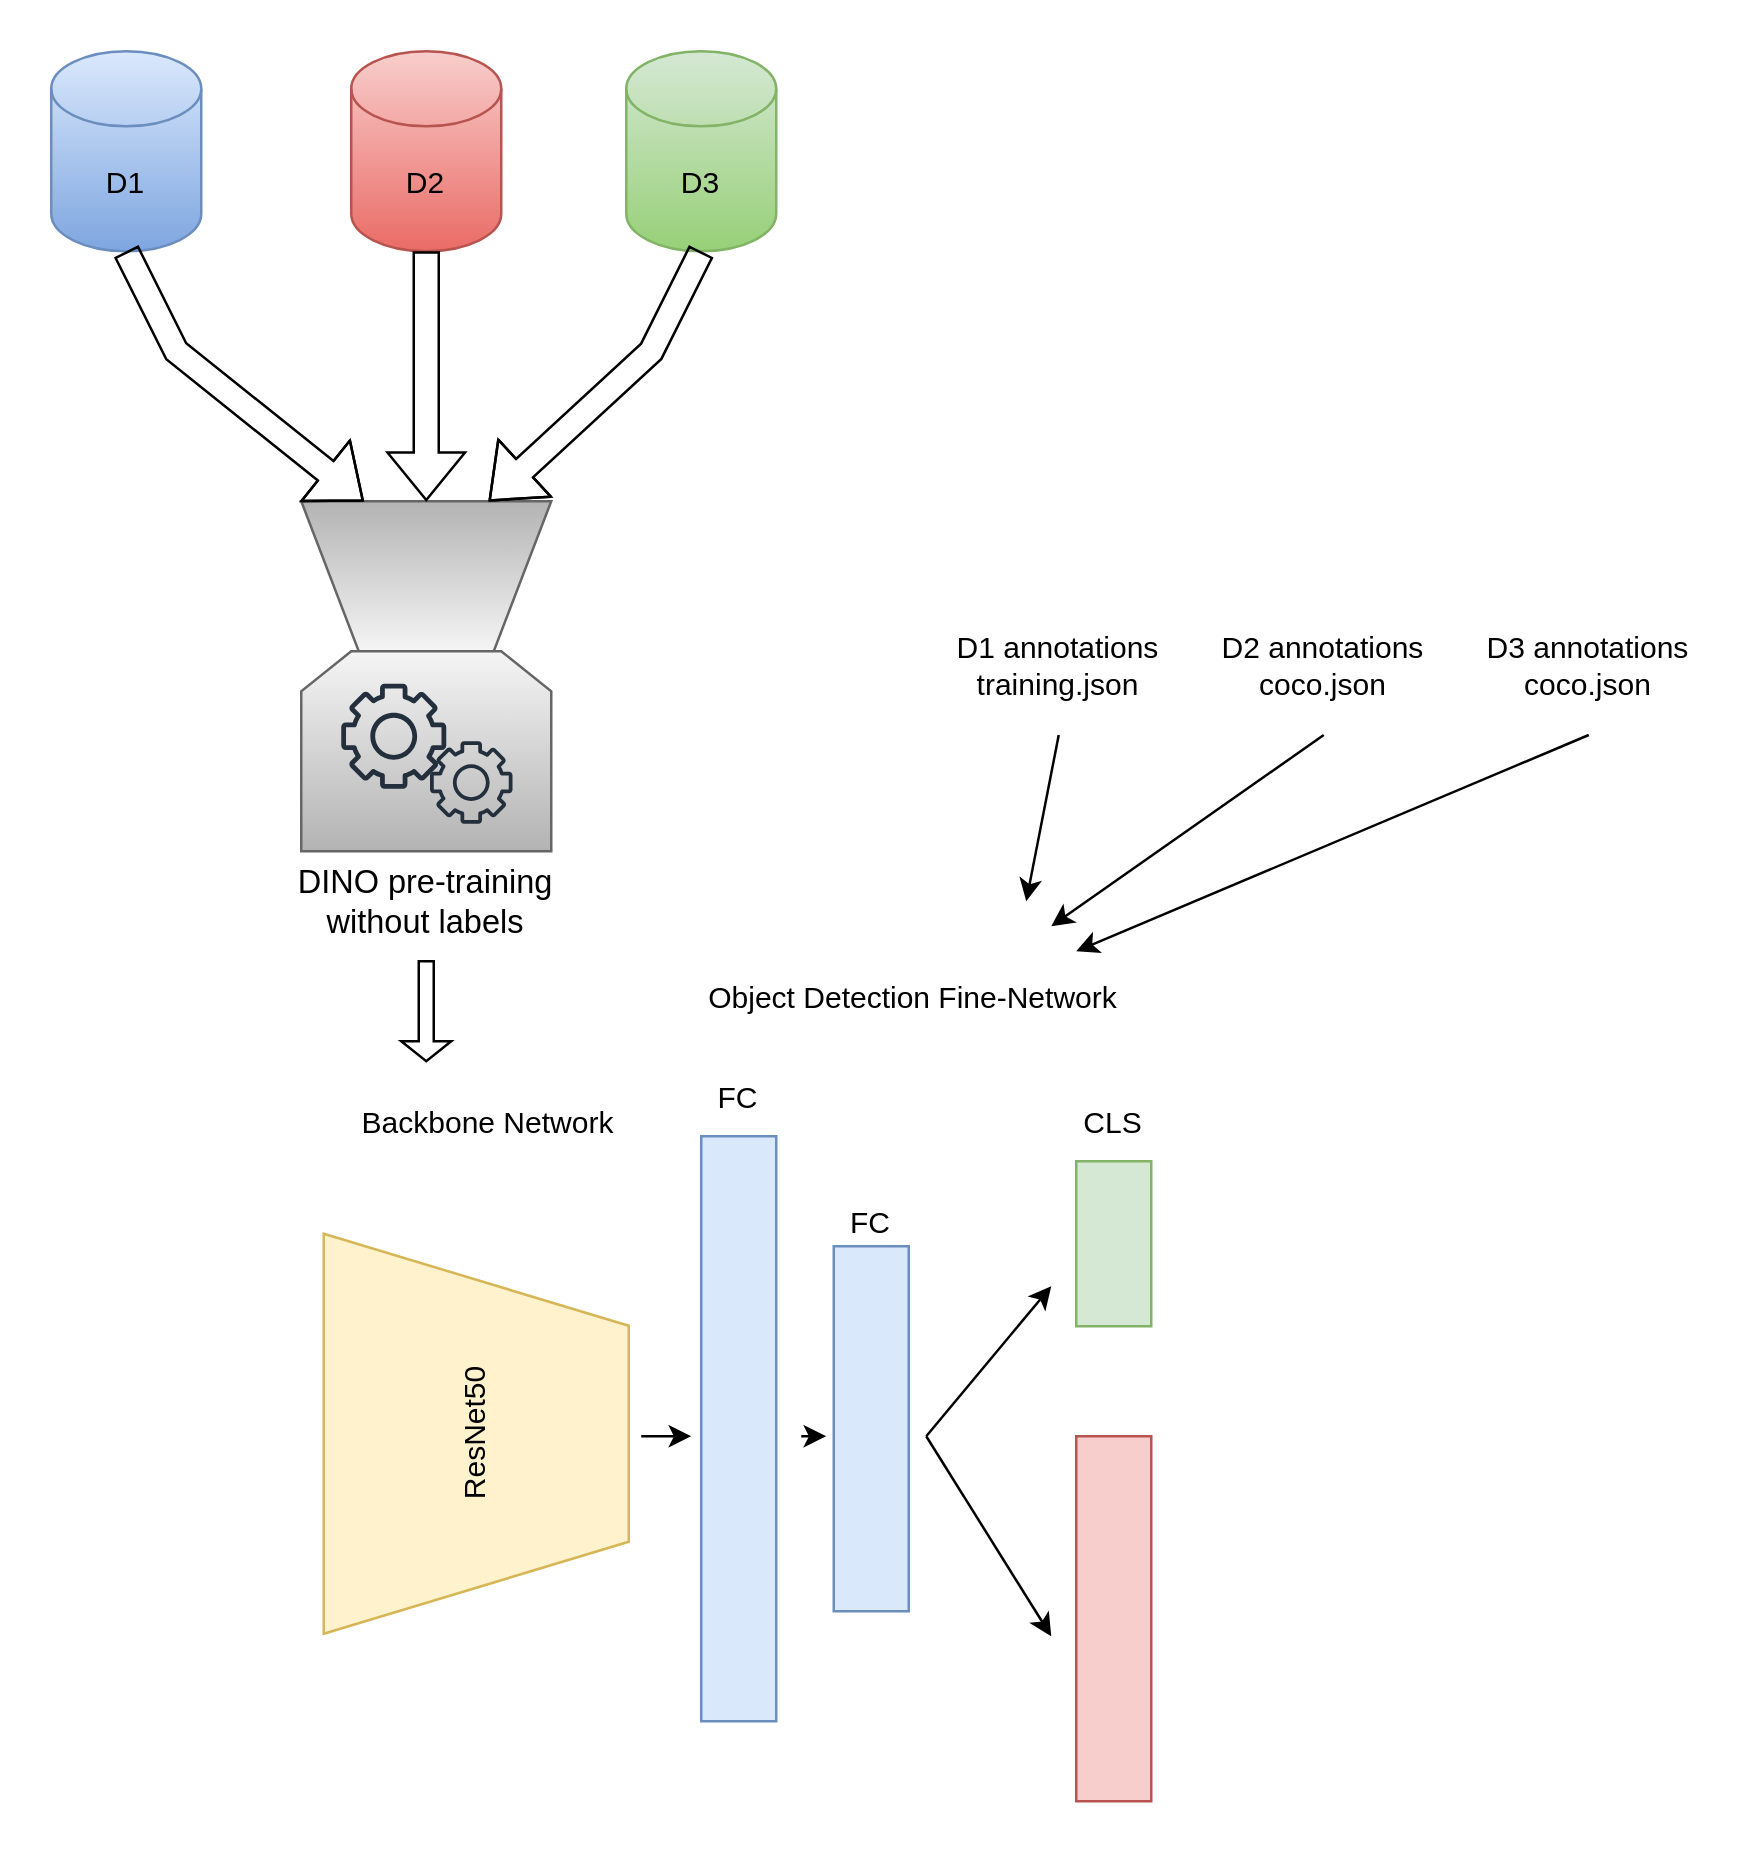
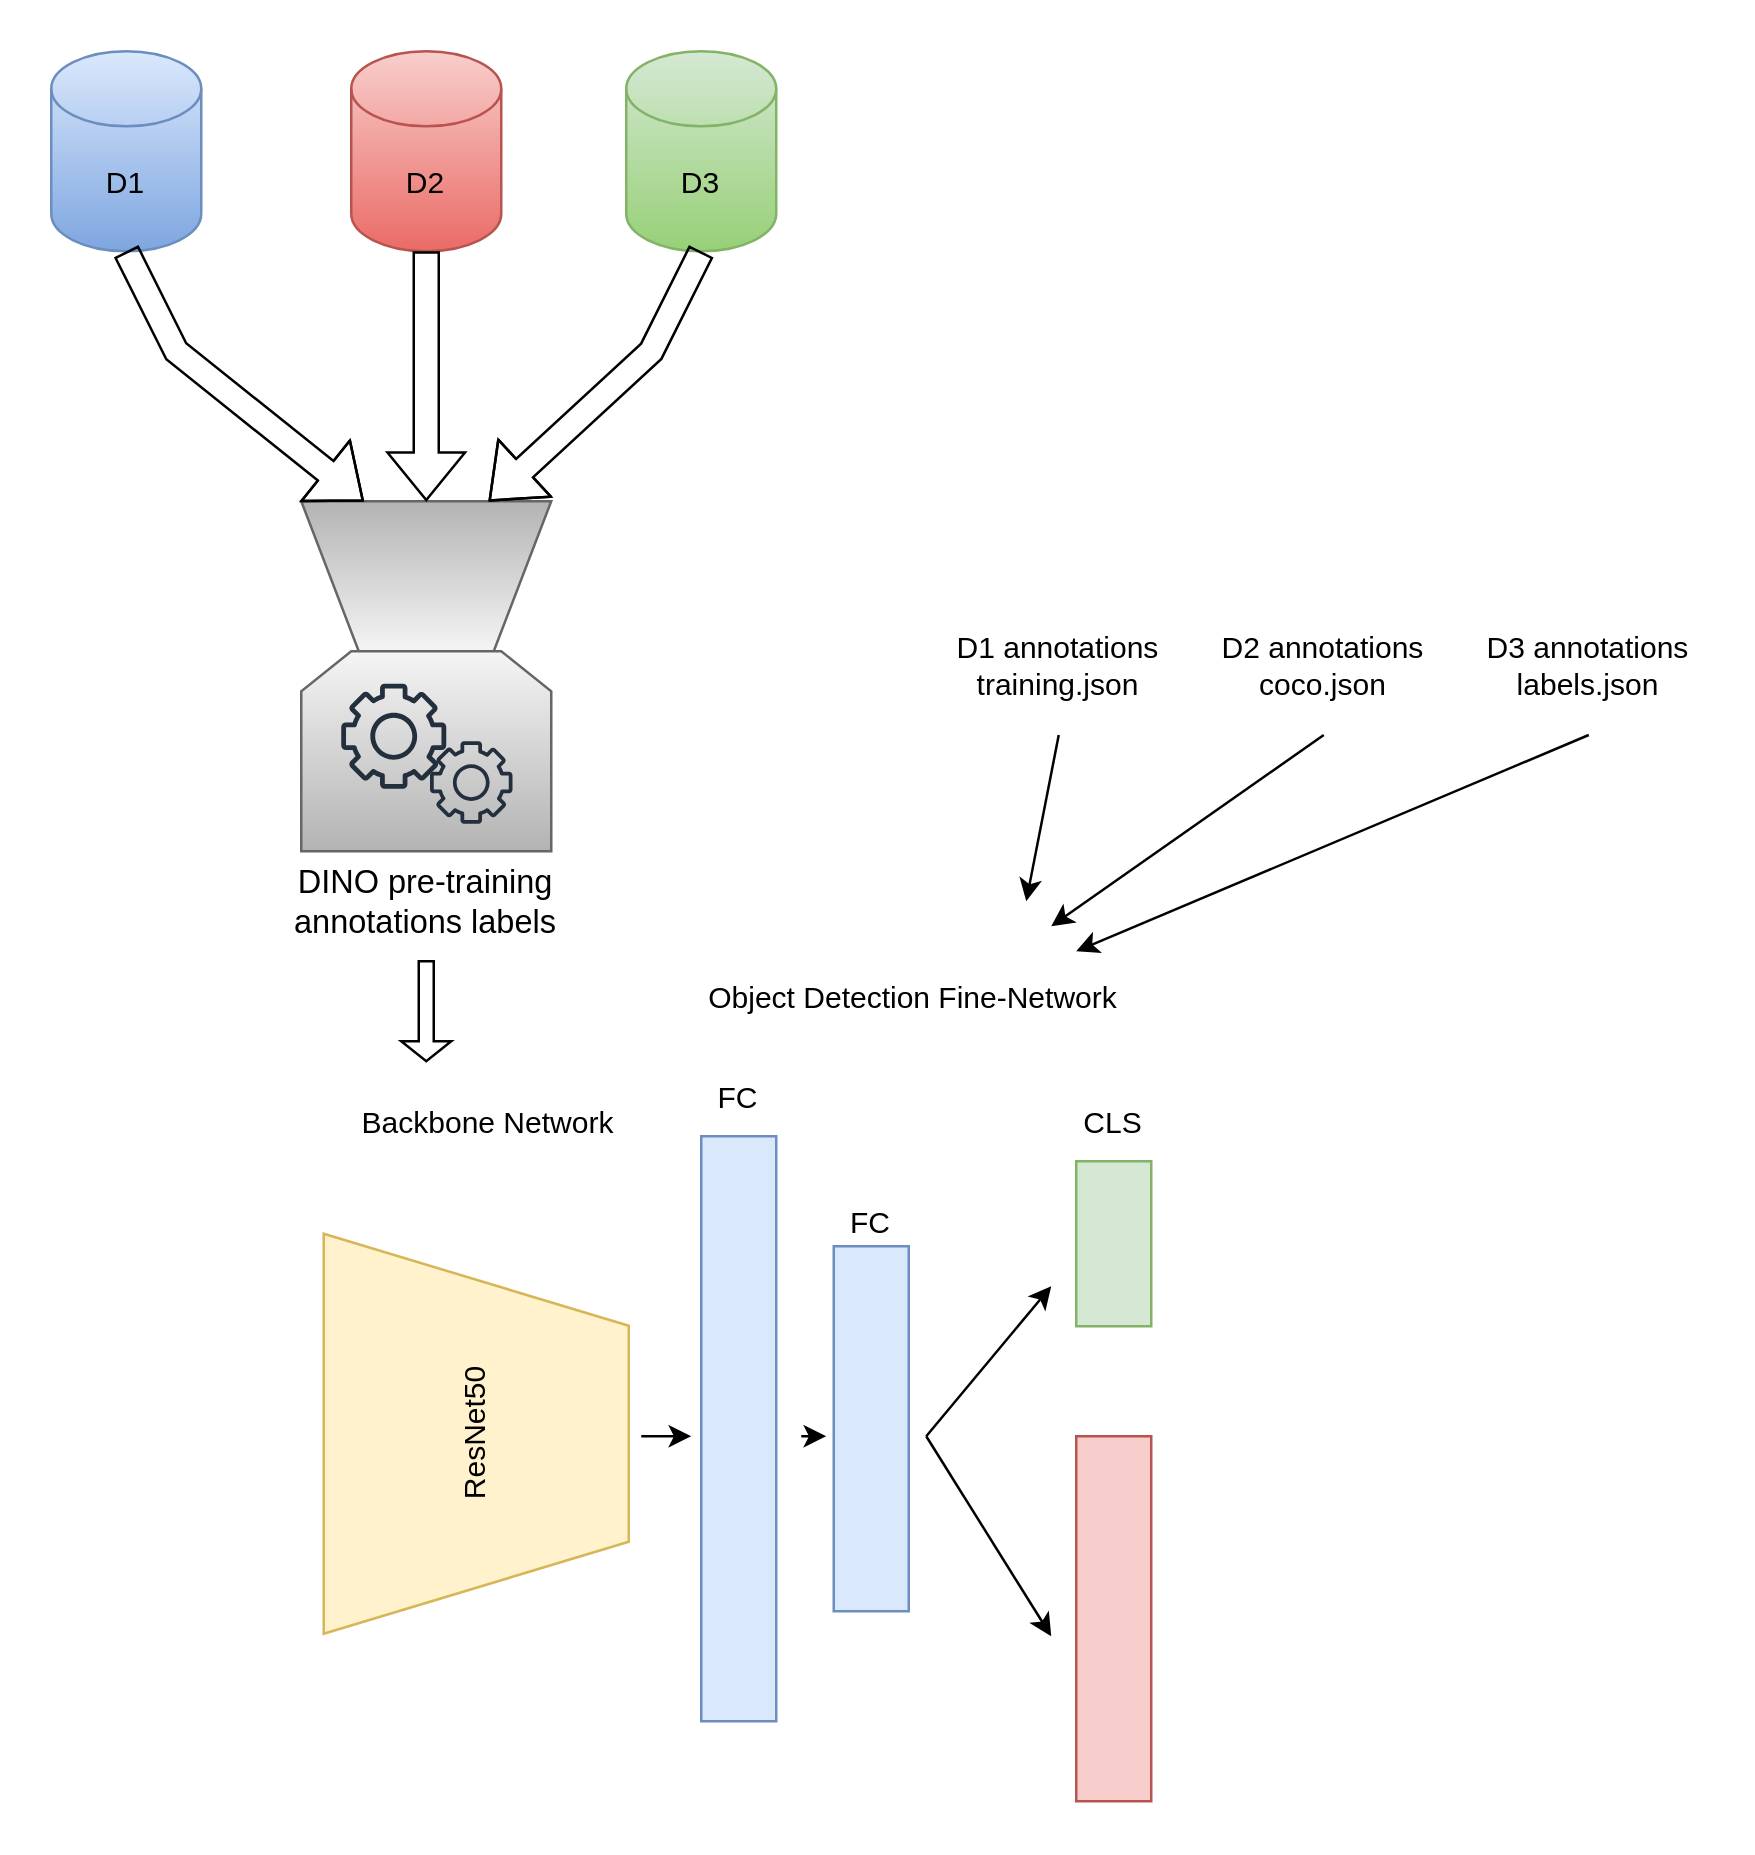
(1589, 666) -> (1589, 666)
(426, 901) -> (426, 901)
